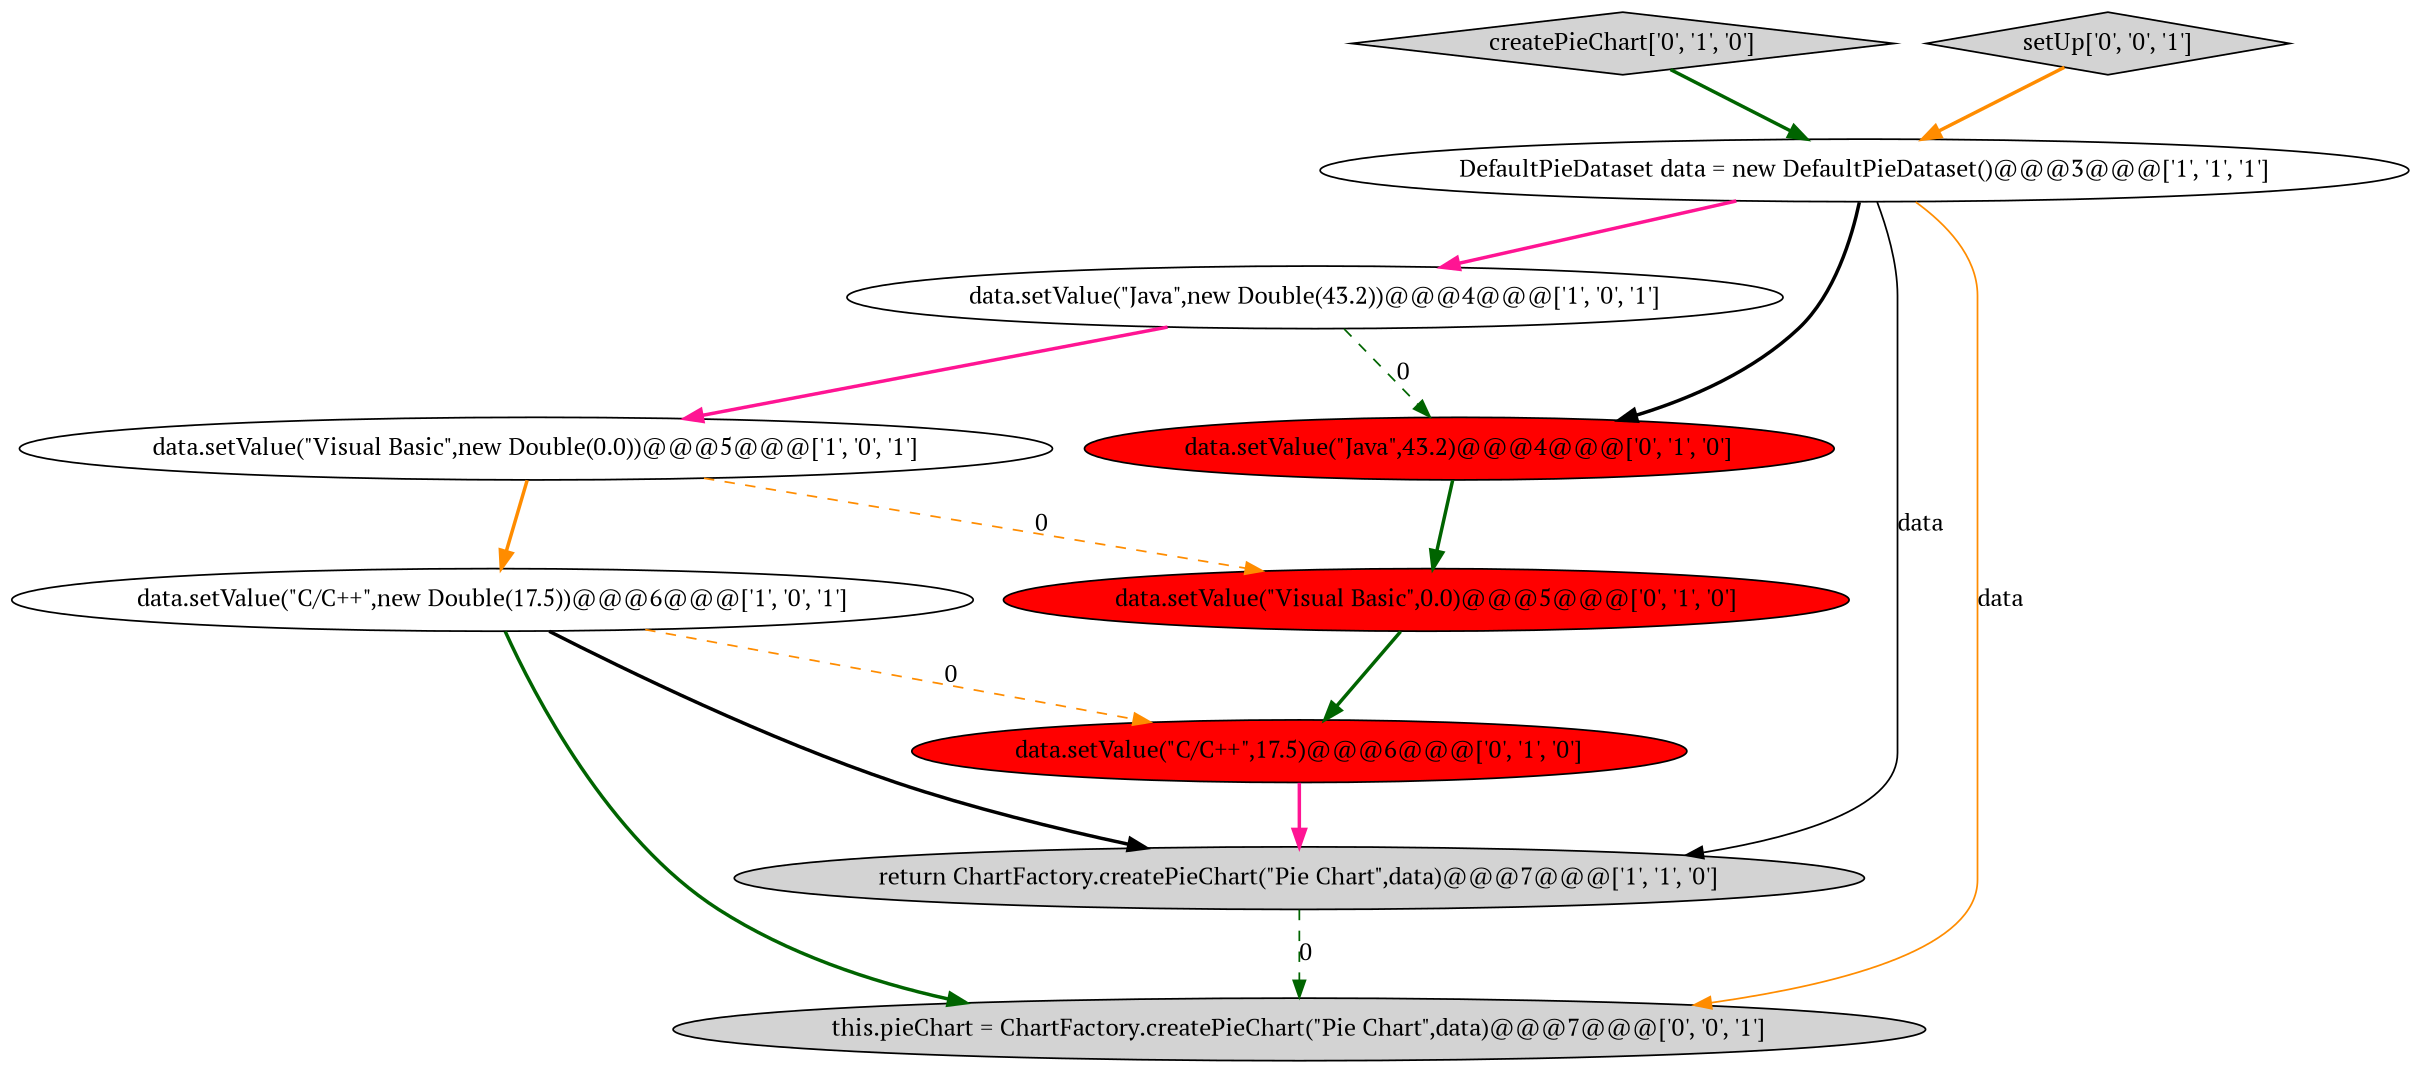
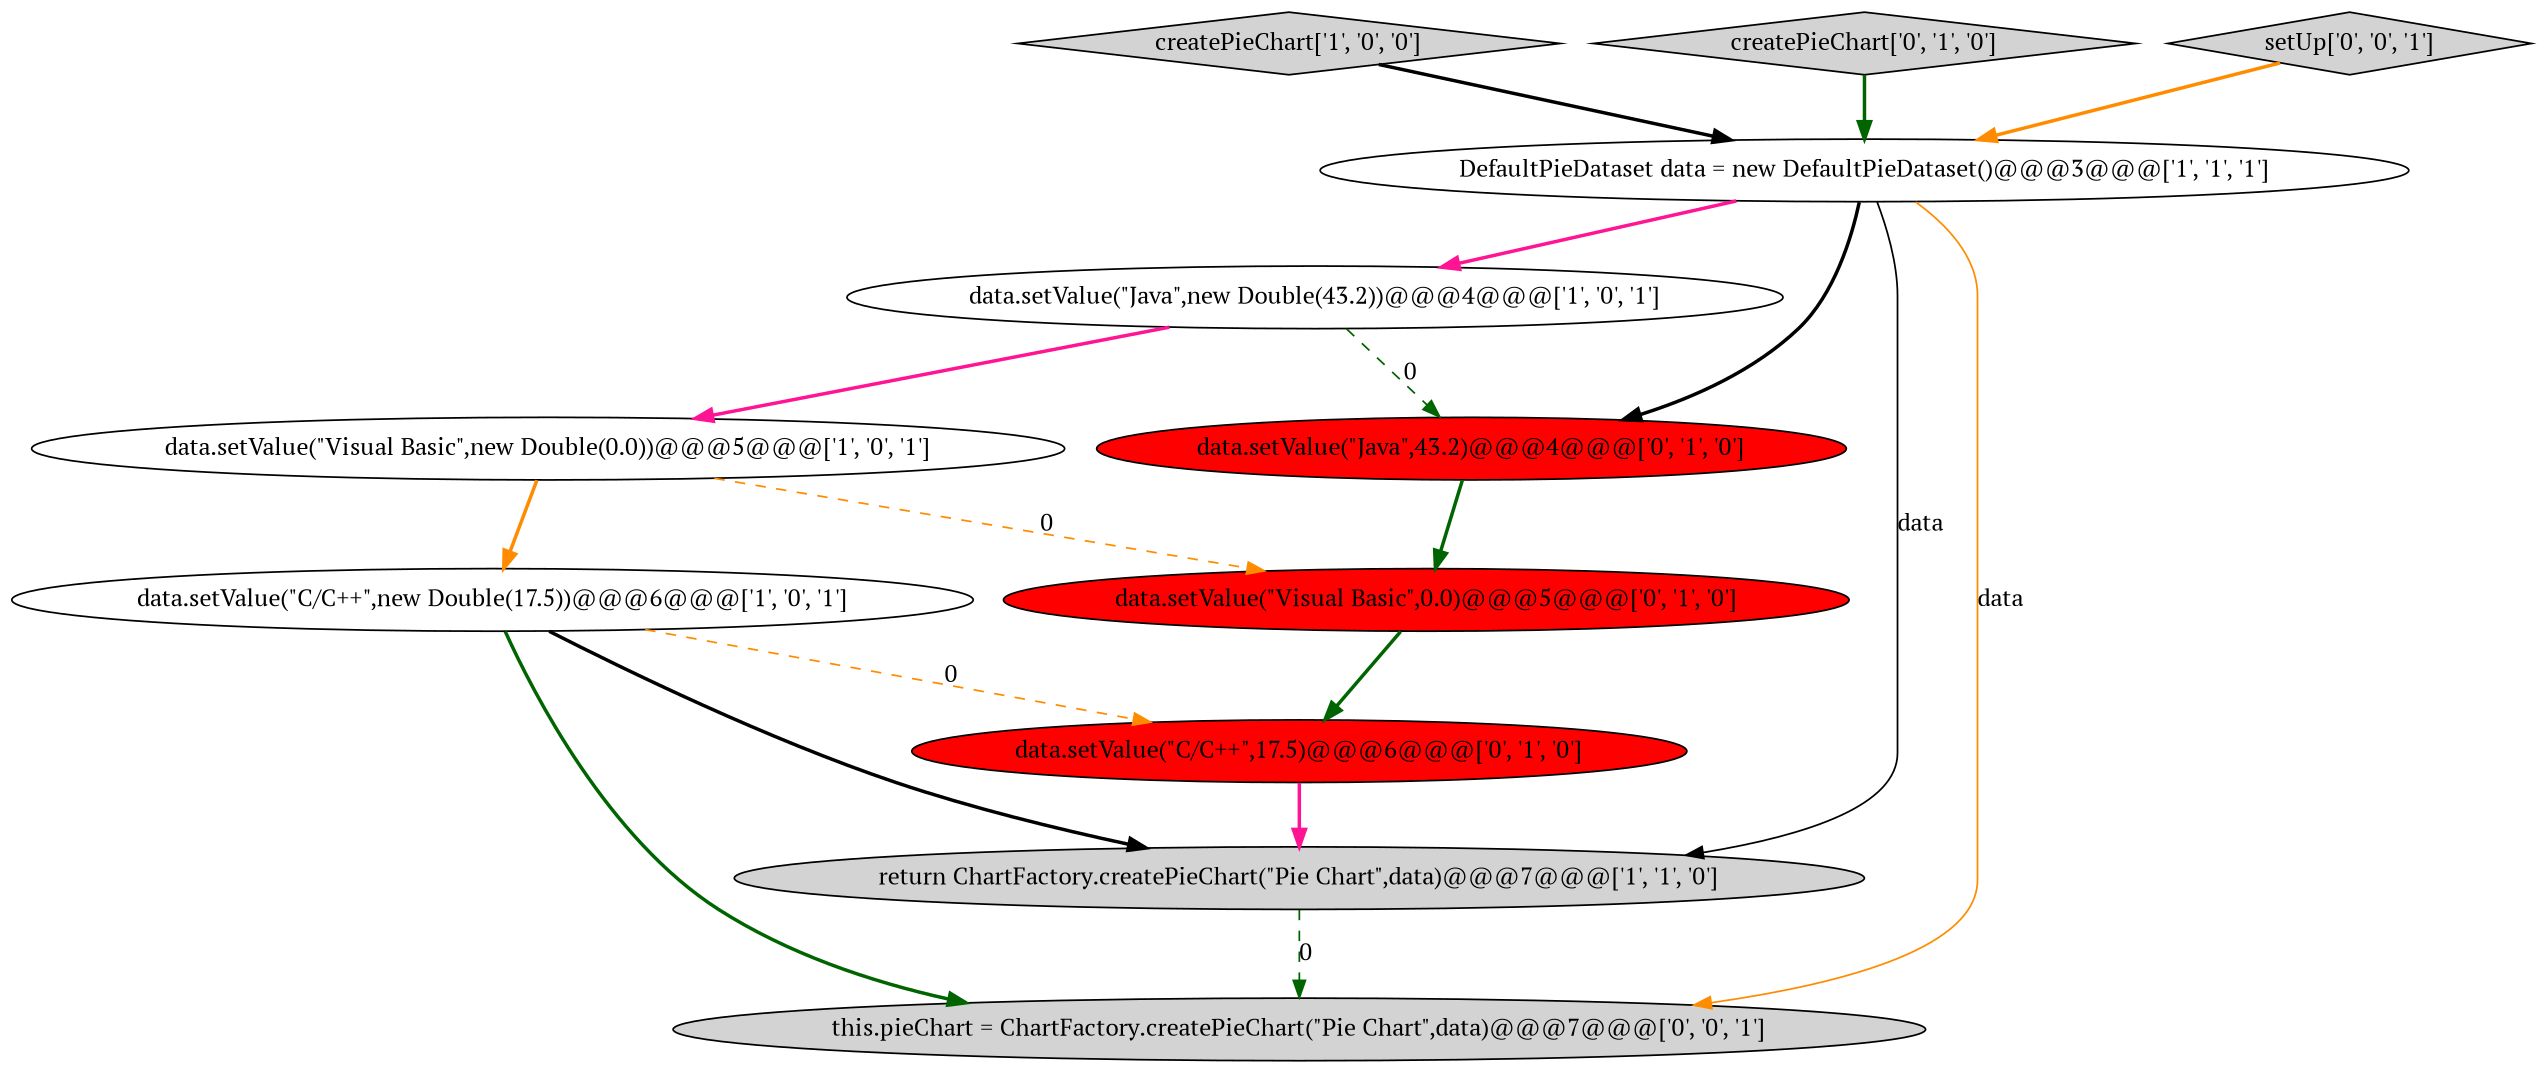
none -> (1289, 43)
